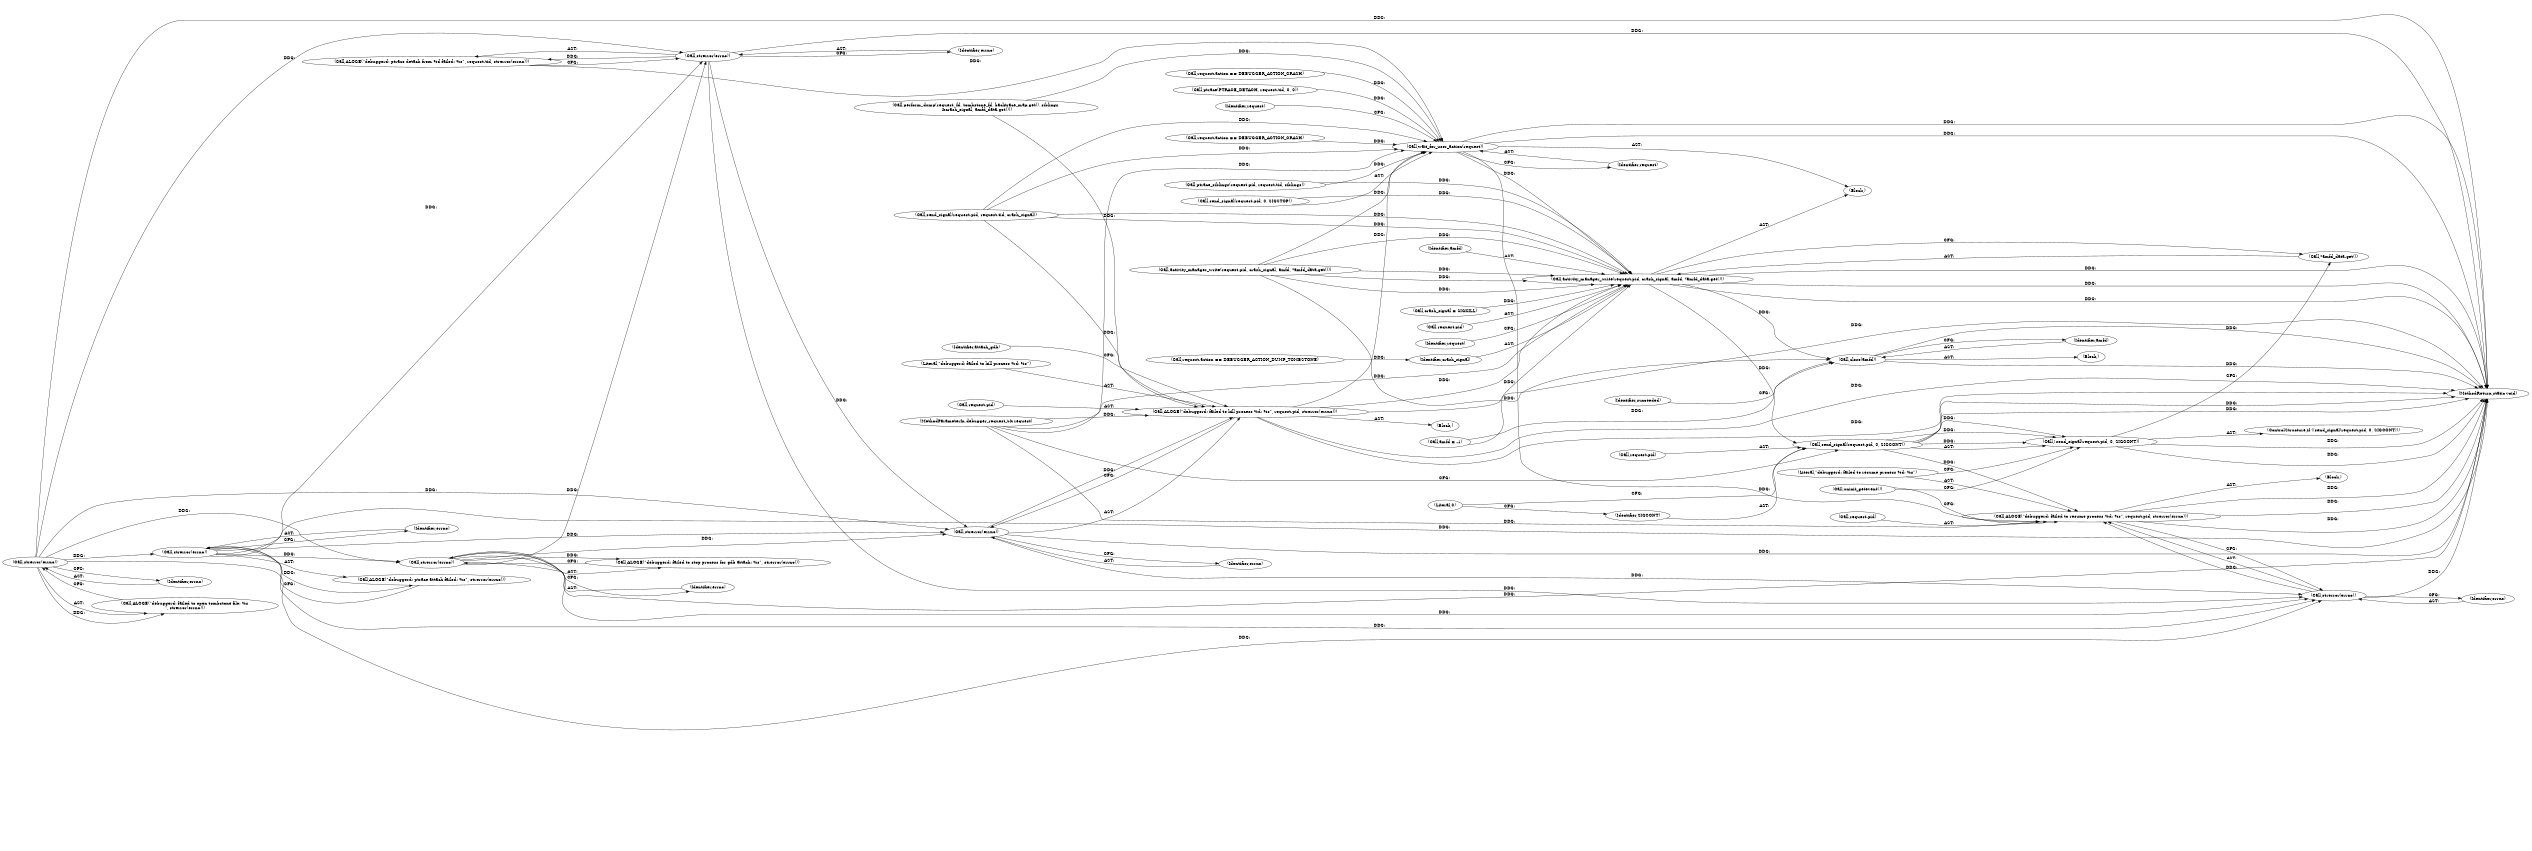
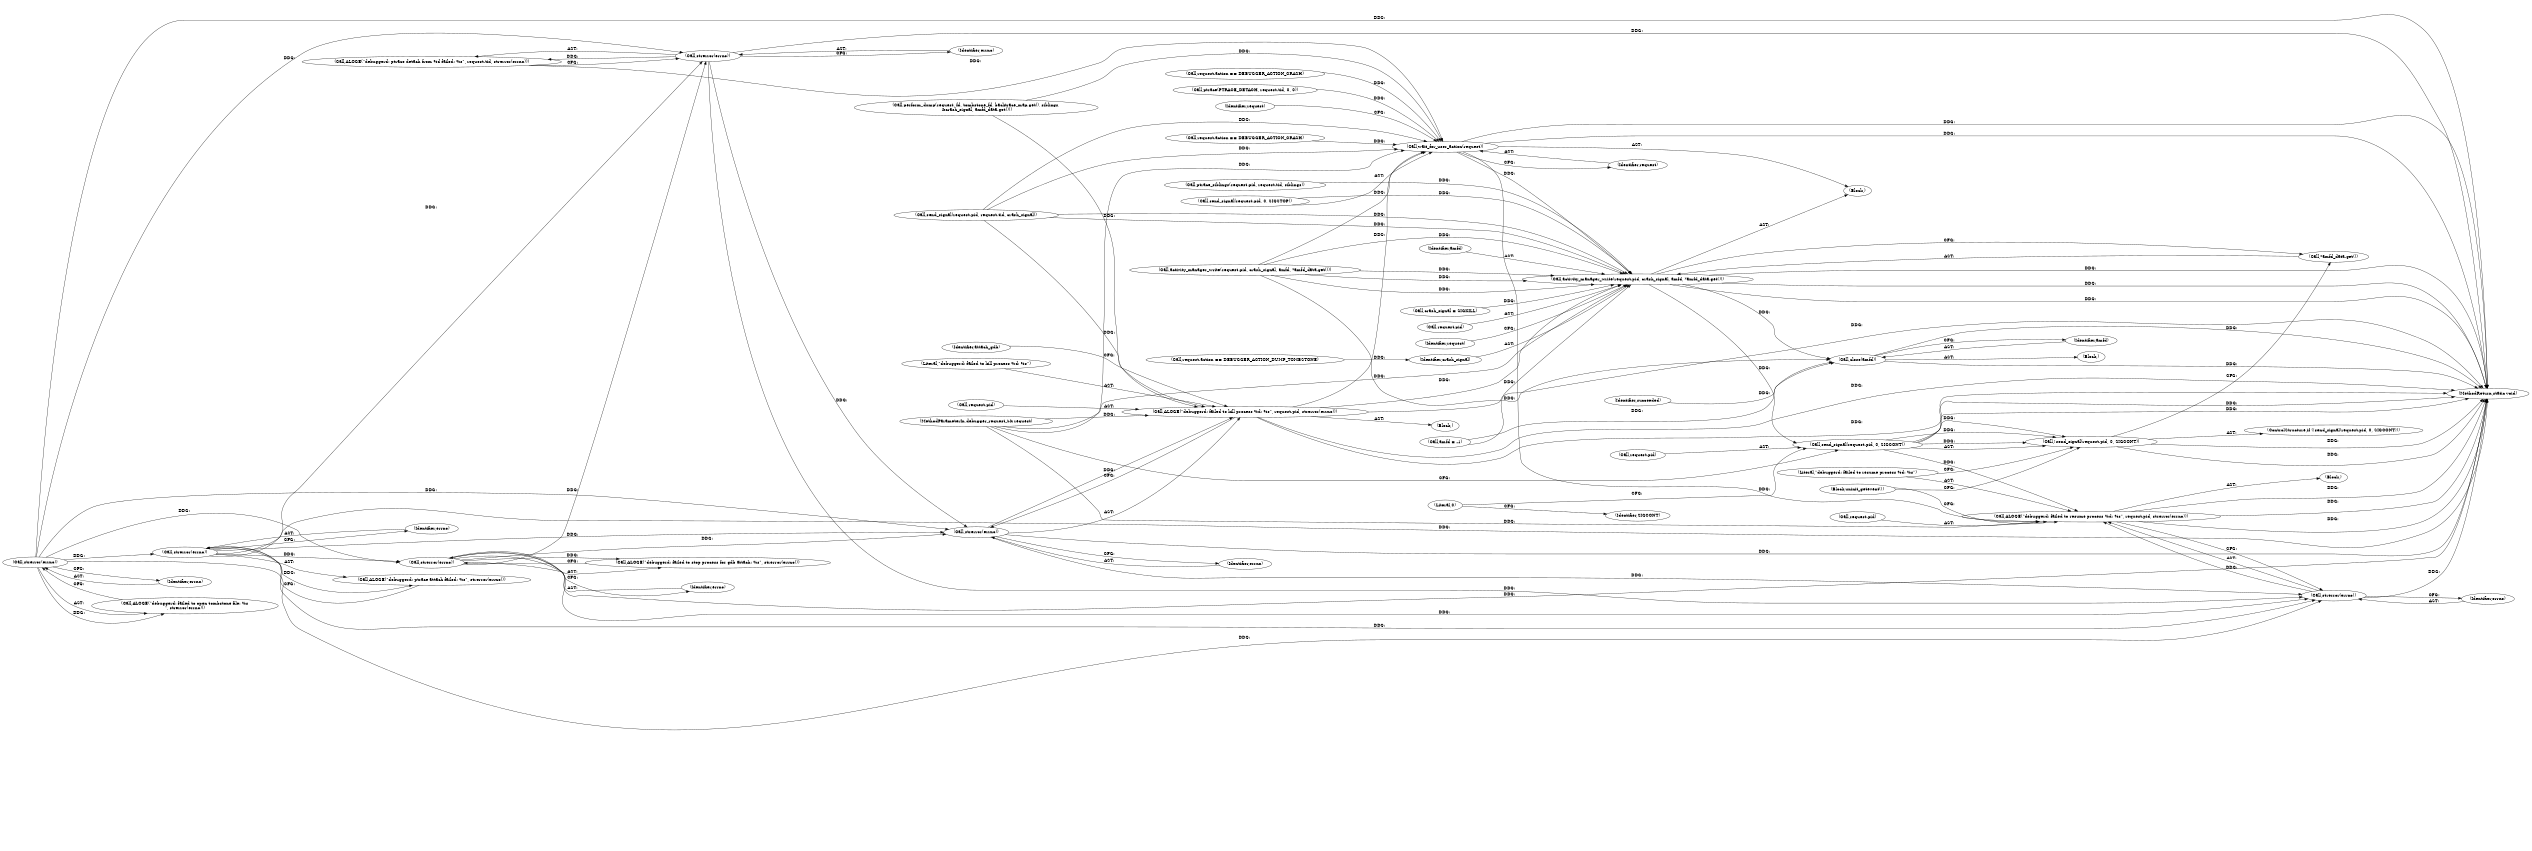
(1375, 171) -> none
(1765, 393) -> (1765, 393)
(1858, 489) -> (1858, 489)
(1758, 515) -> none
